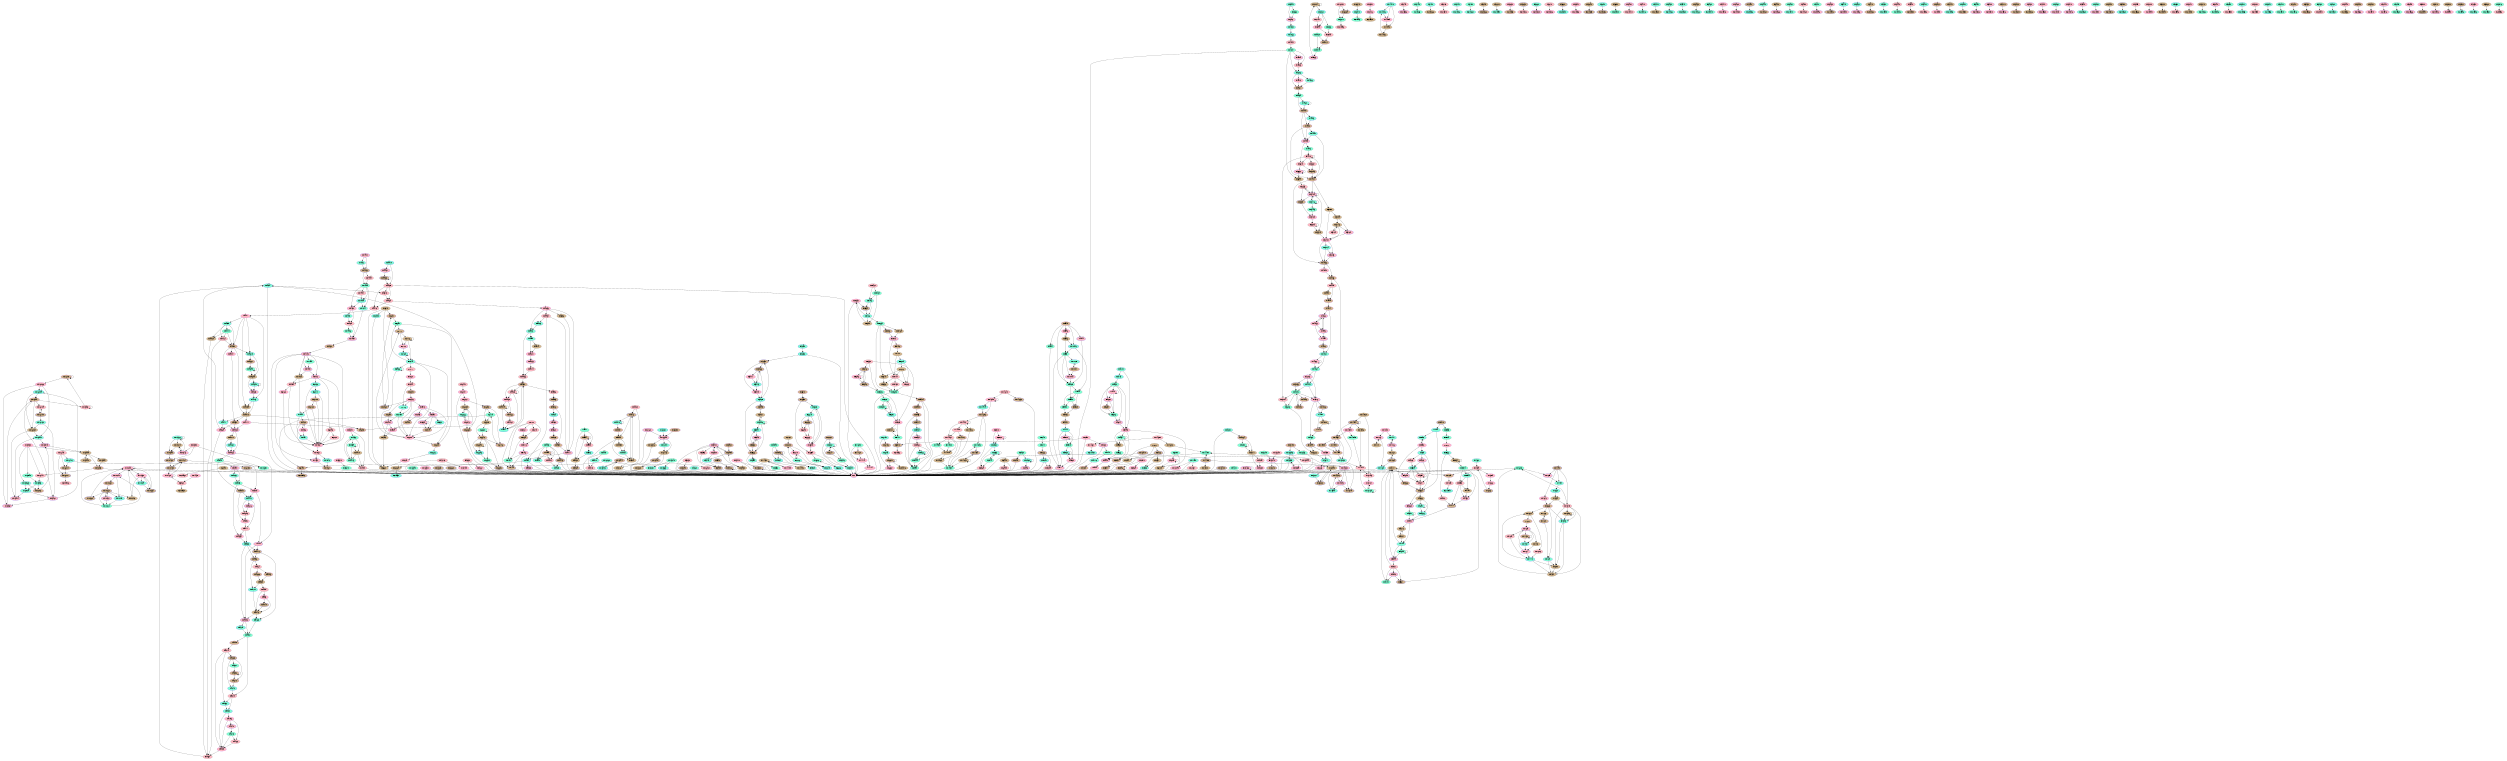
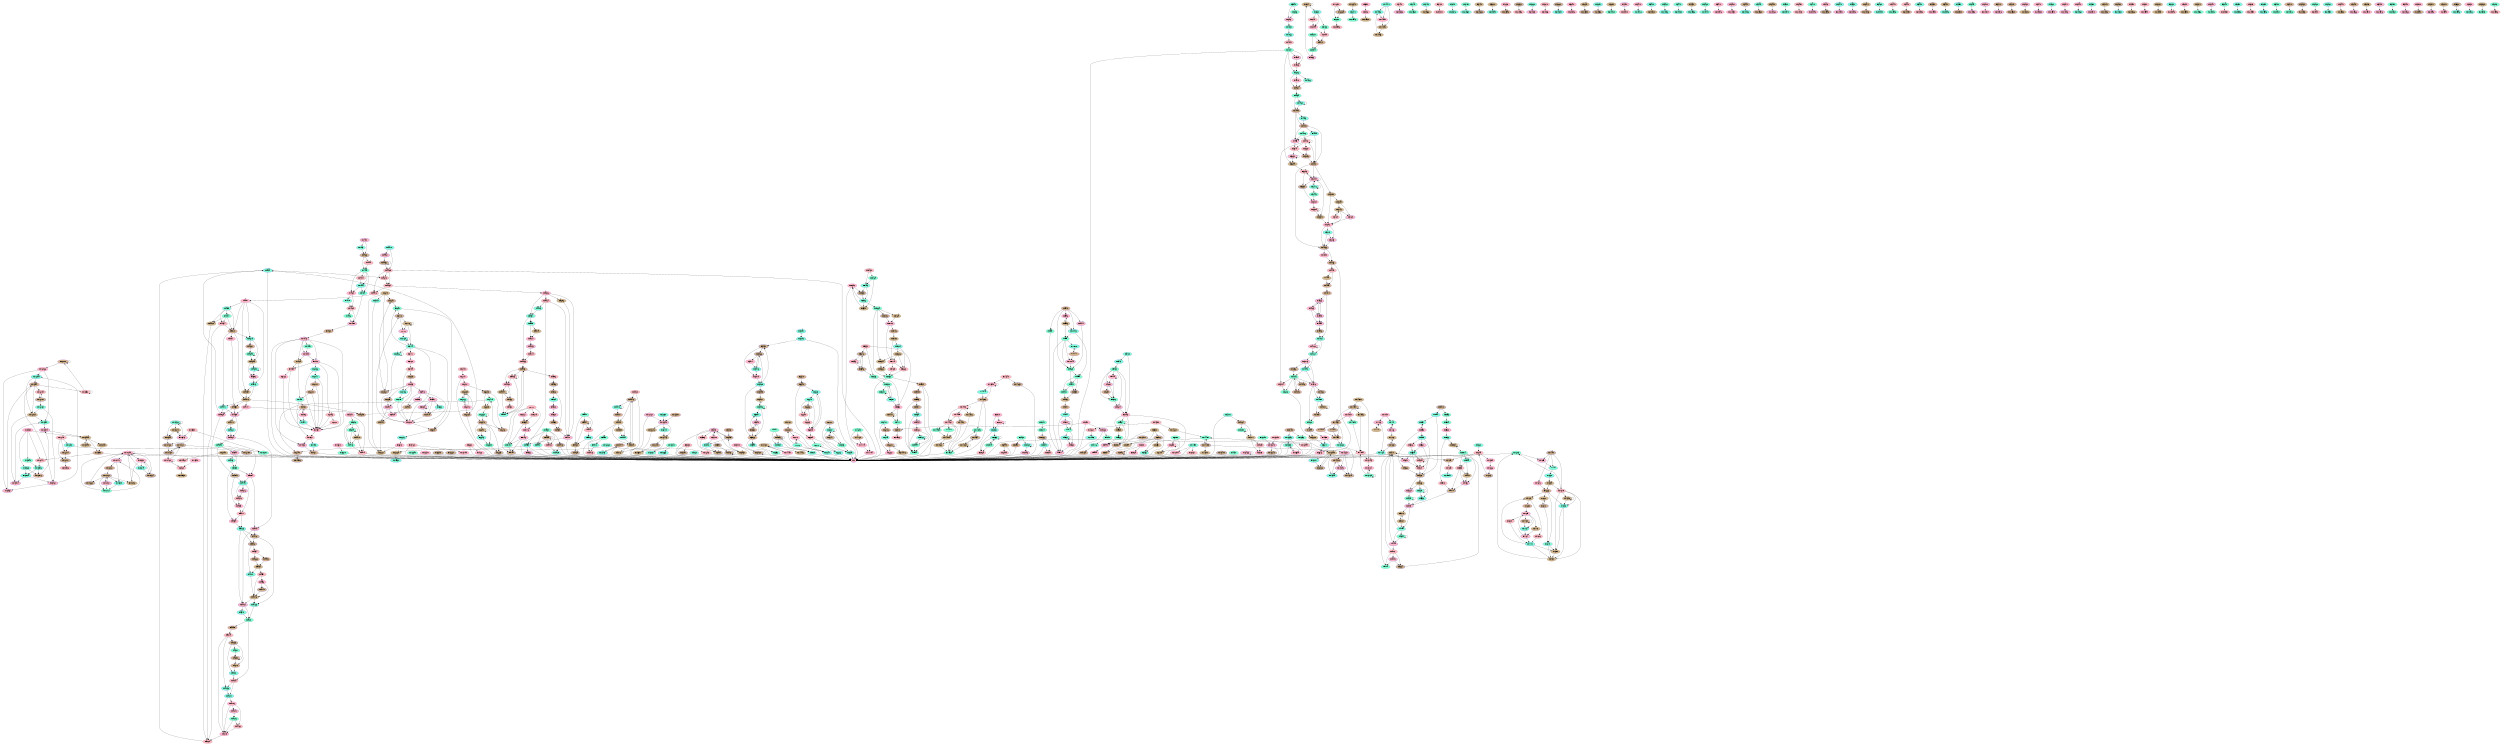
(1307, 145) -> (1299, 137)
